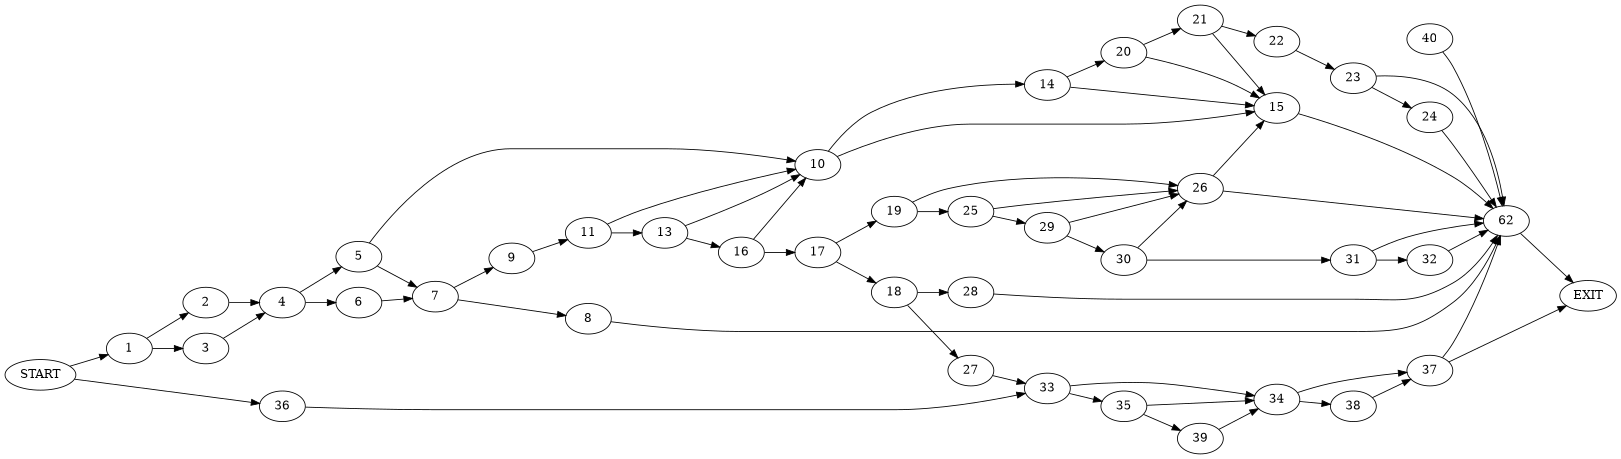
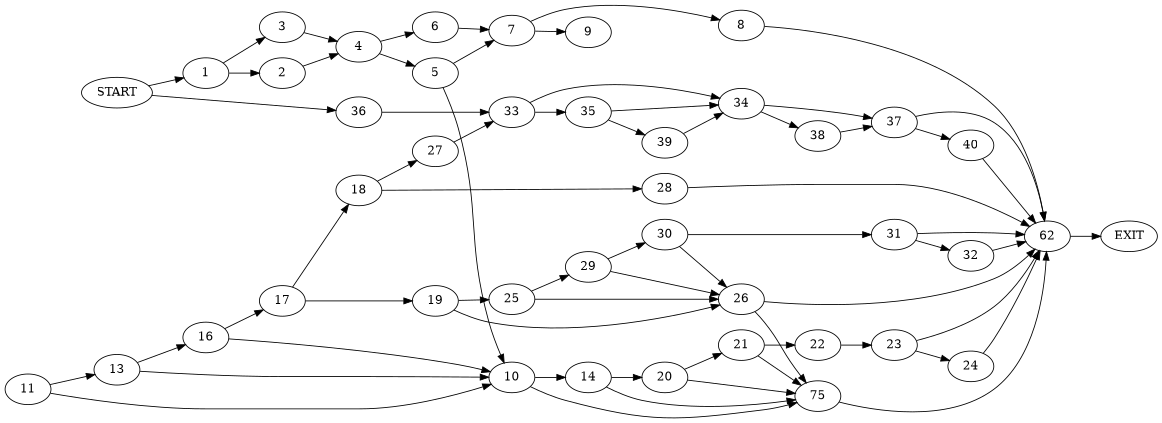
(1277, 108) -> (818, 396)
(546, 247) -> none
(1504, 336) -> (929, 133)
